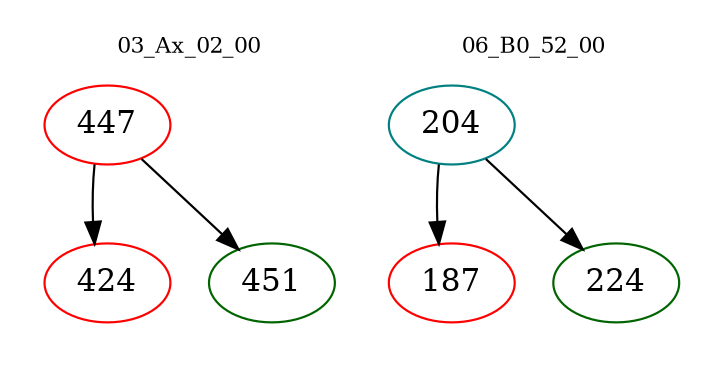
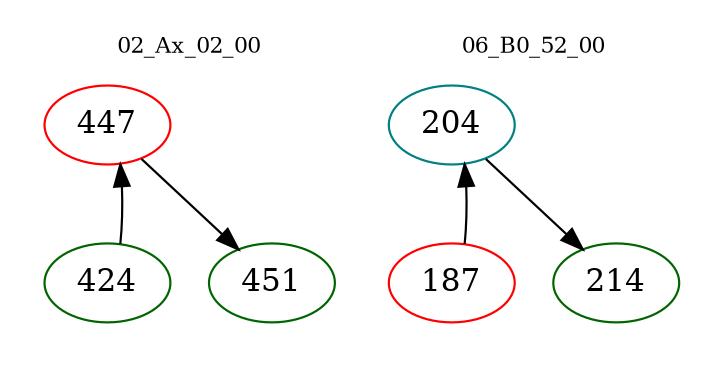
(190, 47) -> (190, 47)
(93, 193) -> (122, 215)
(437, 193) -> (466, 215)
(107, 283) -> (107, 283)
(616, 283) -> (616, 283)
